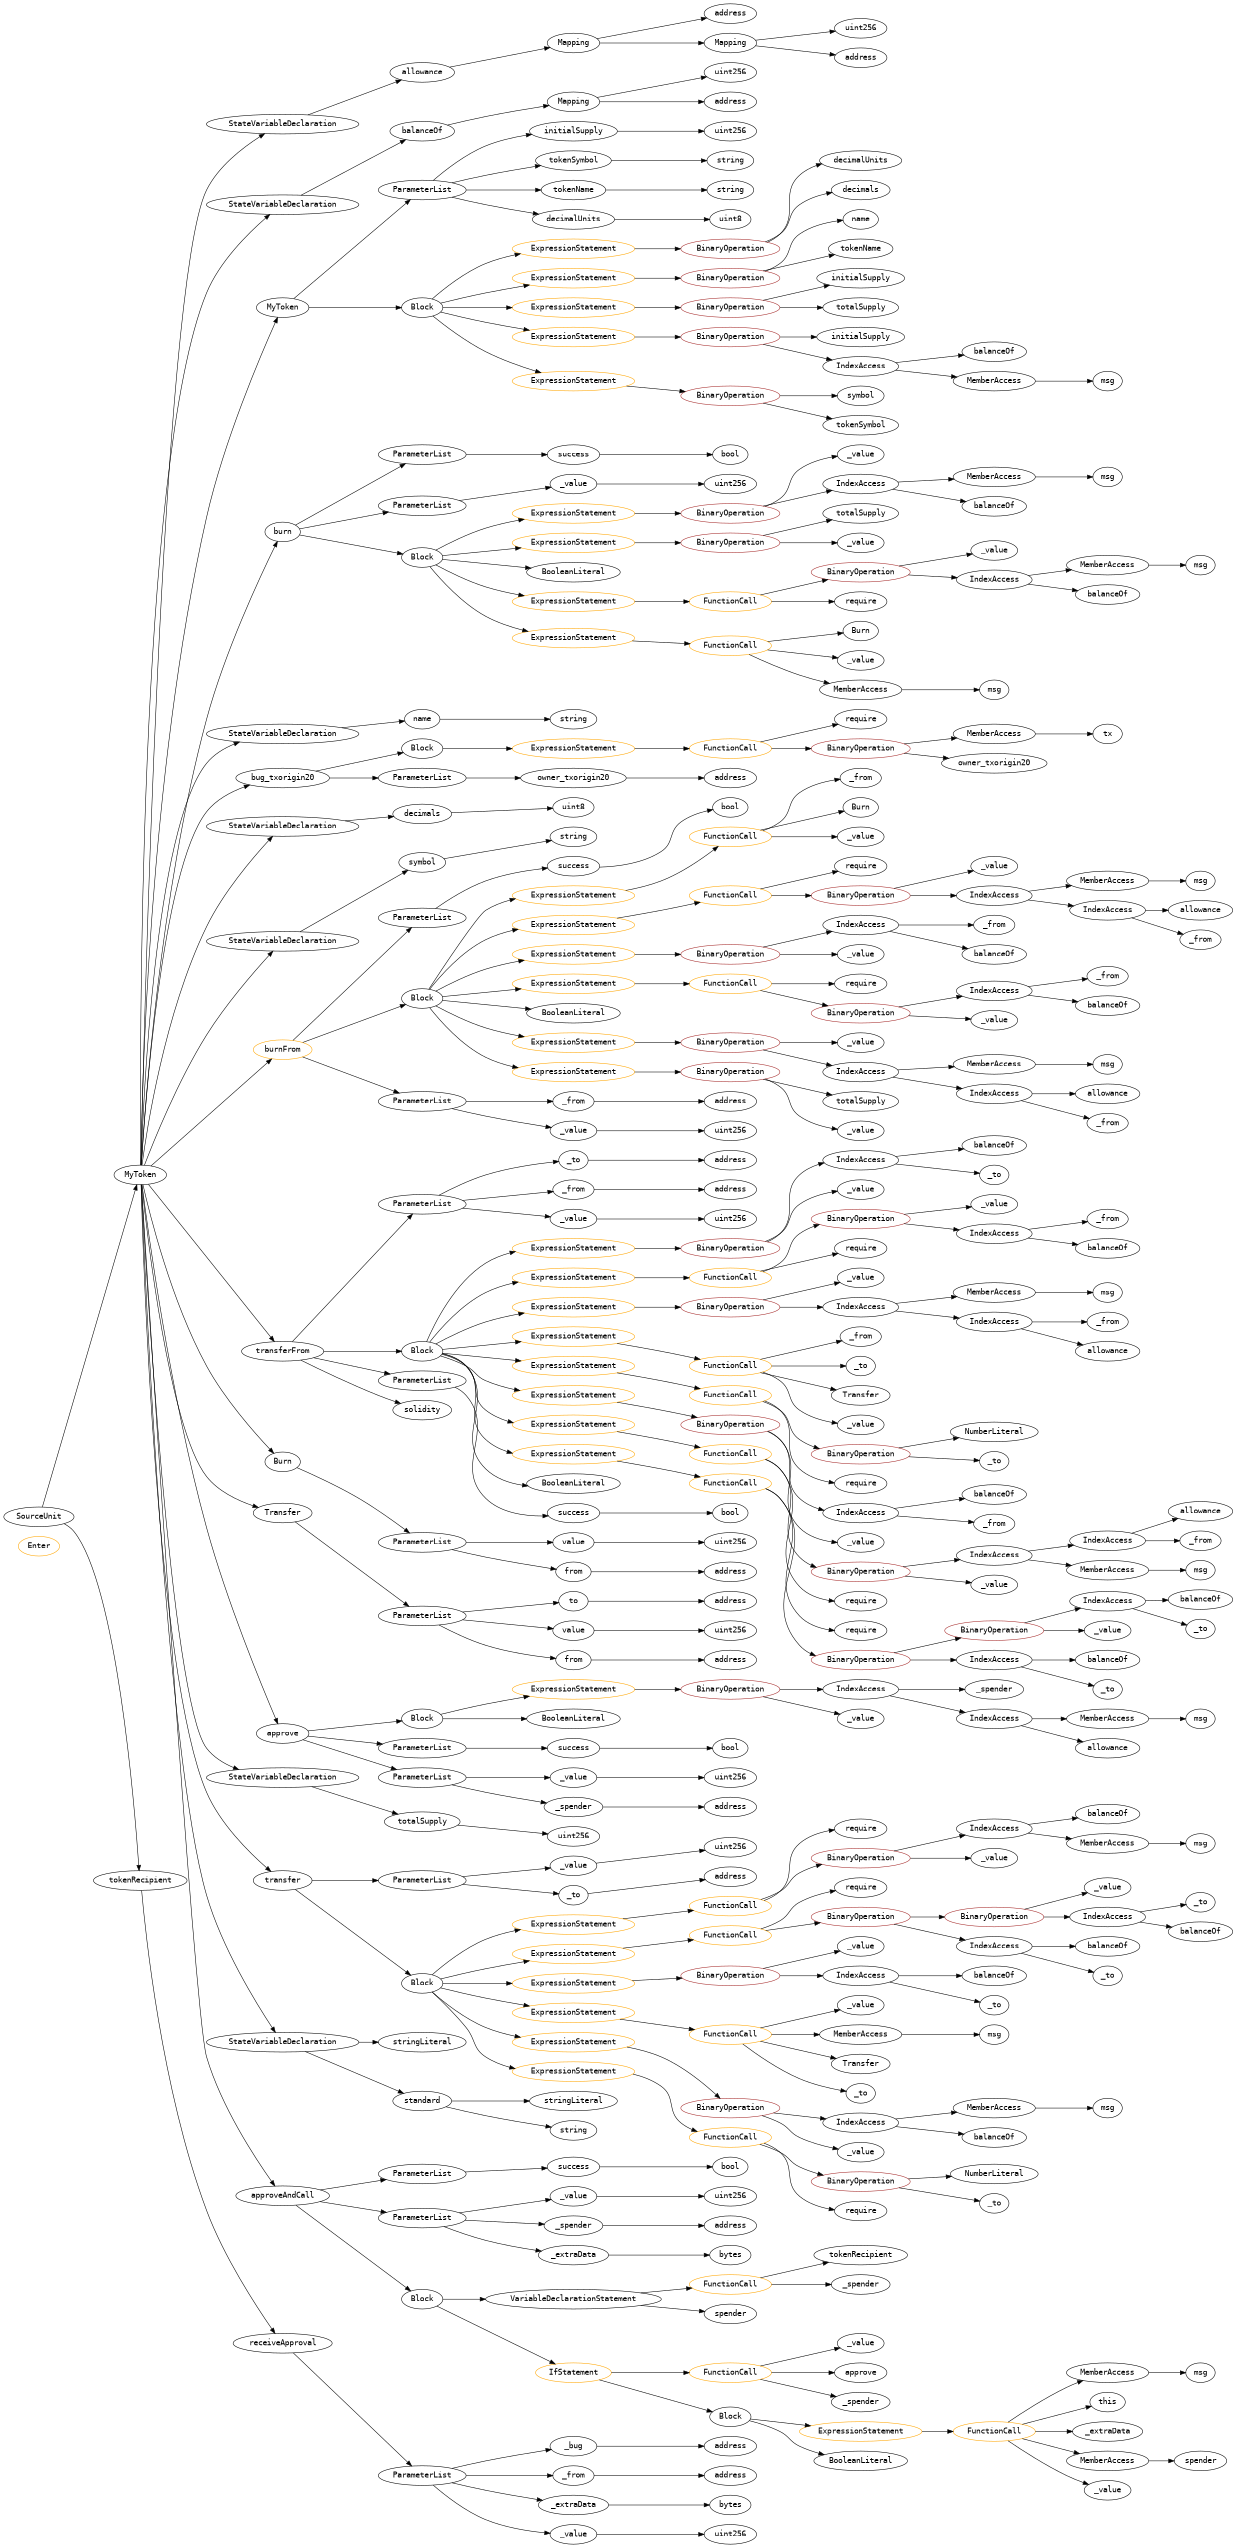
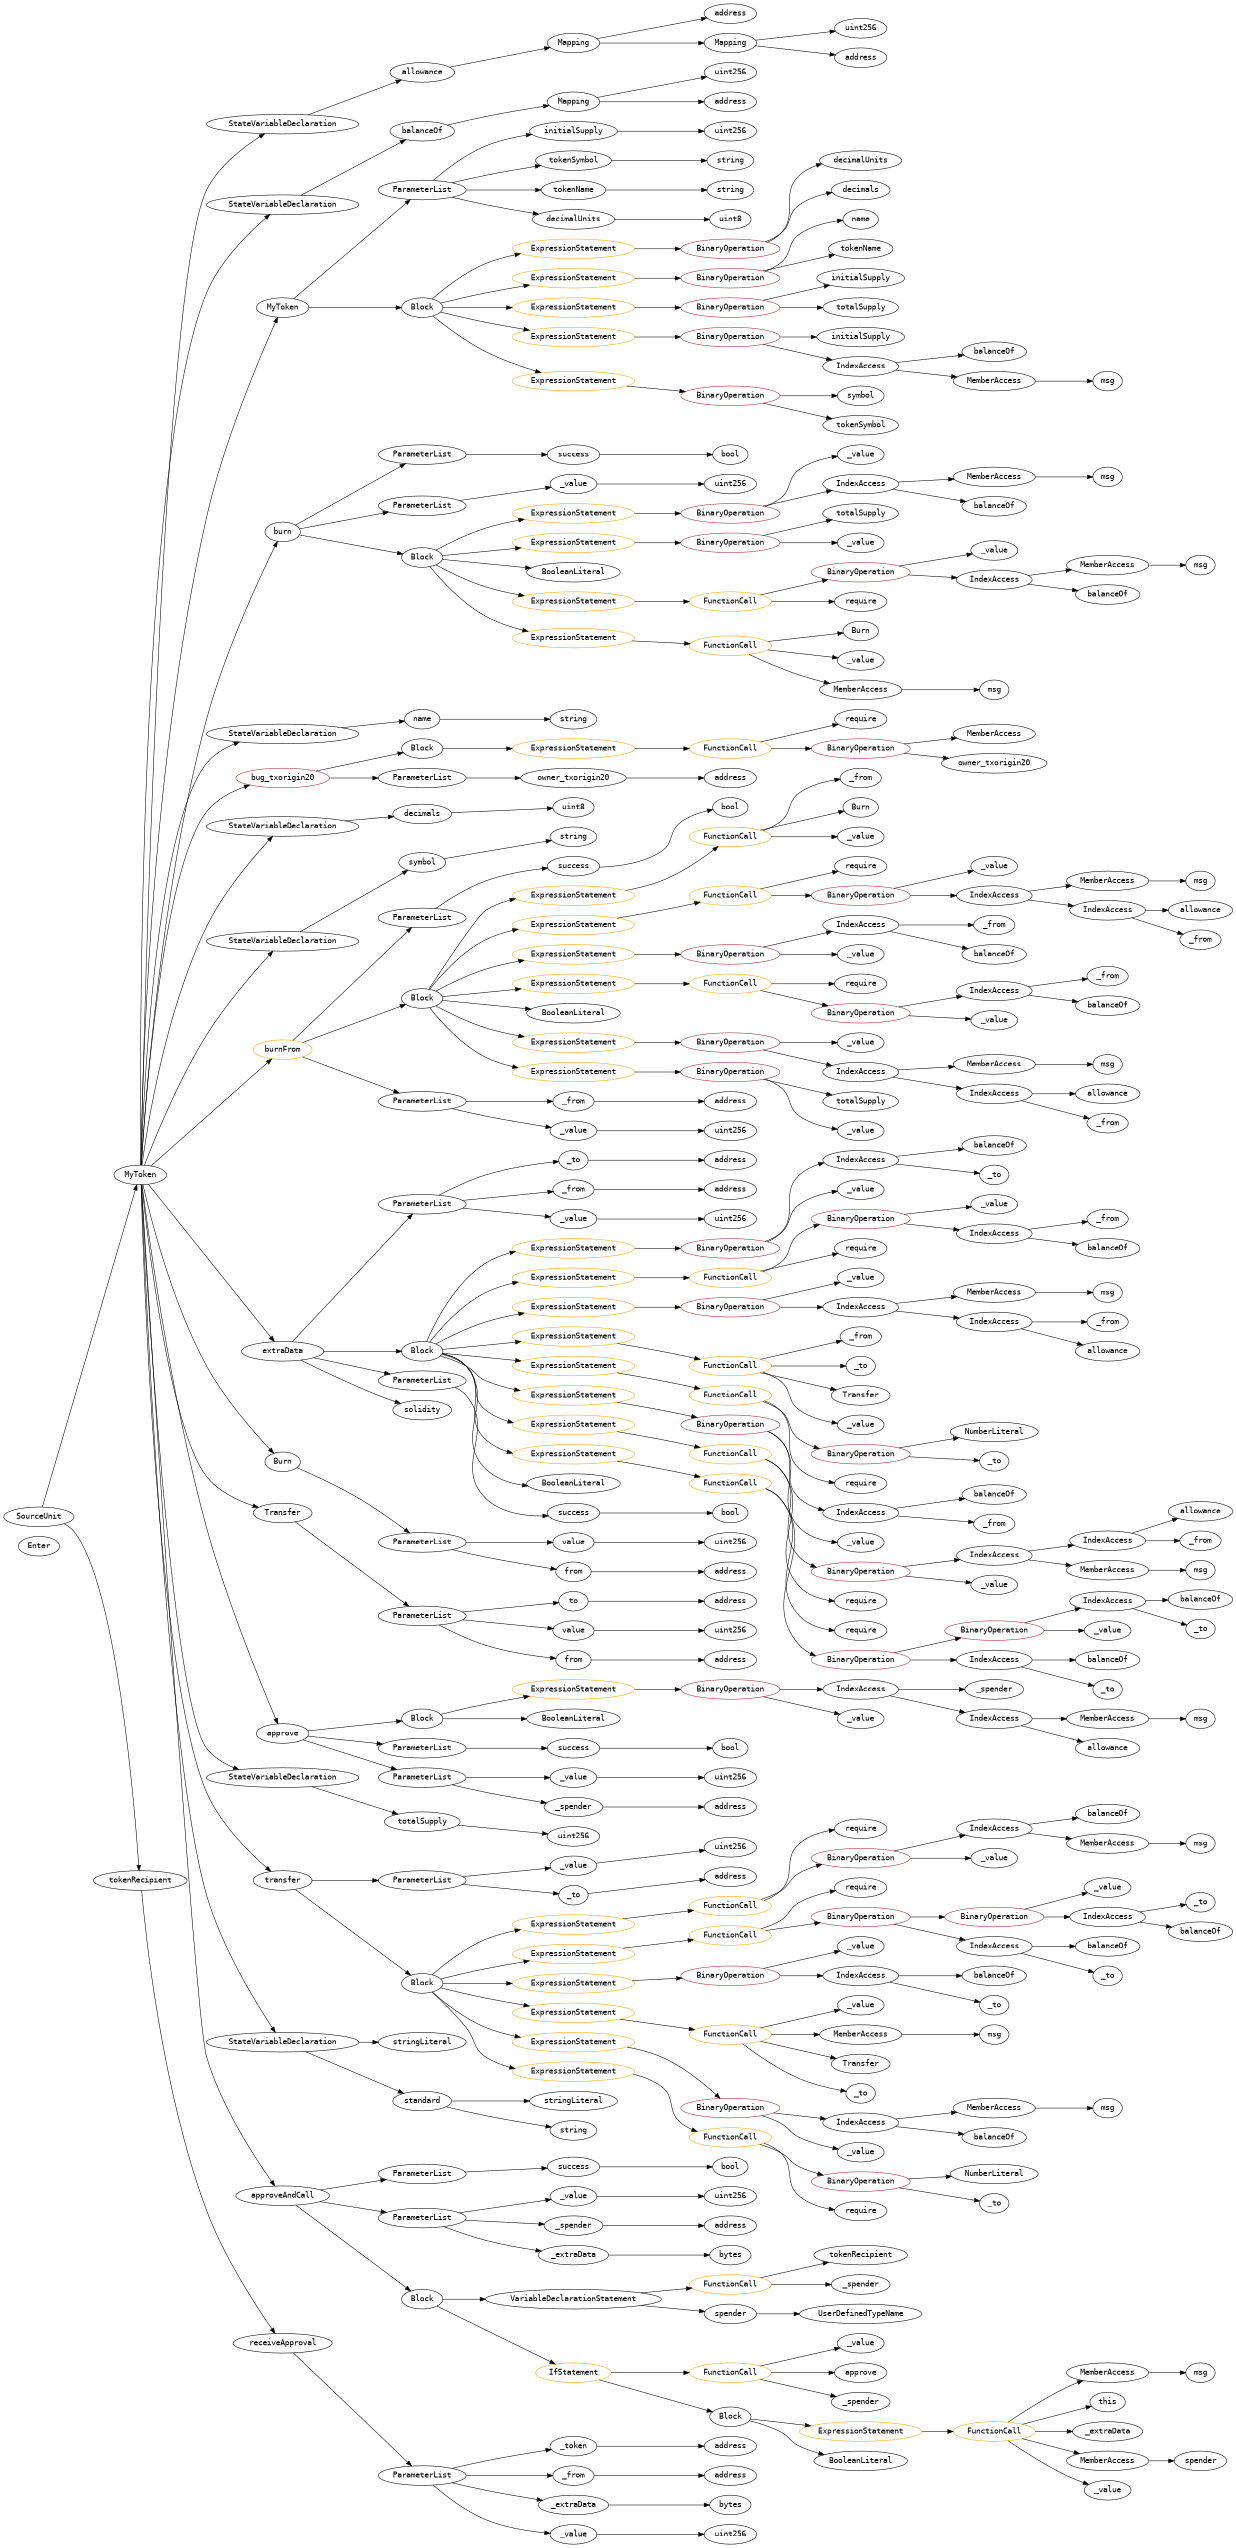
(1108, 734) -> none
(283, 778) -> (283, 778)
(283, 1351) -> (283, 1351)
(39, 1546) -> (39, 1546)
none -> (861, 2314)
(573, 2446) -> (573, 2446)
